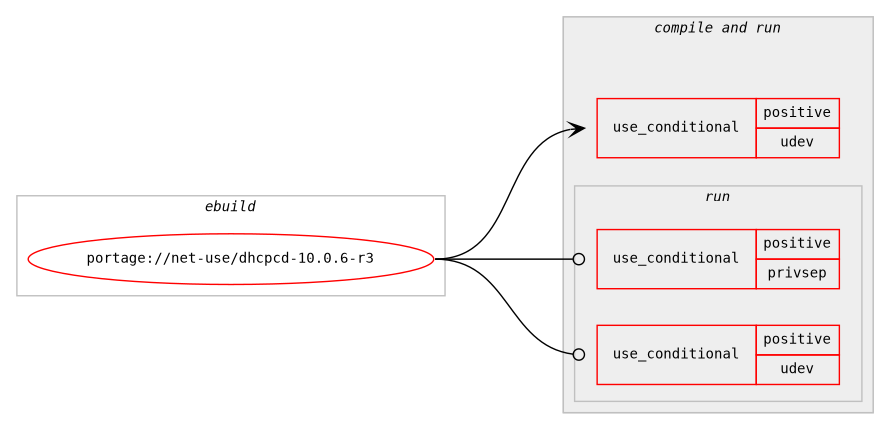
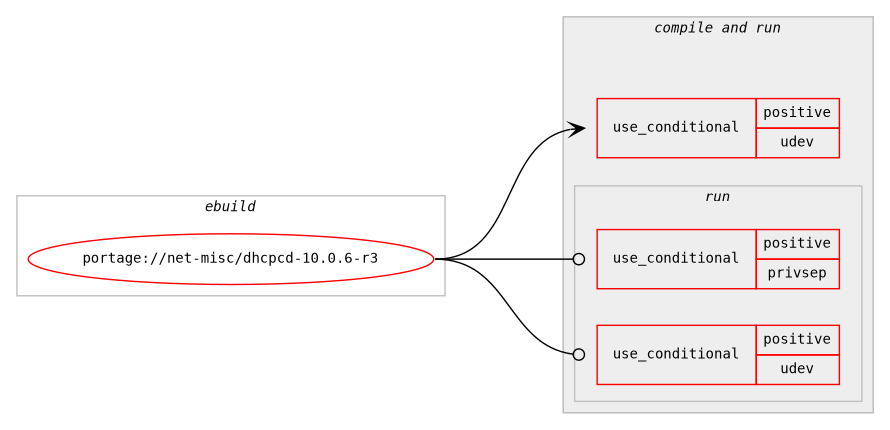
(231, 259) -> (231, 259)
